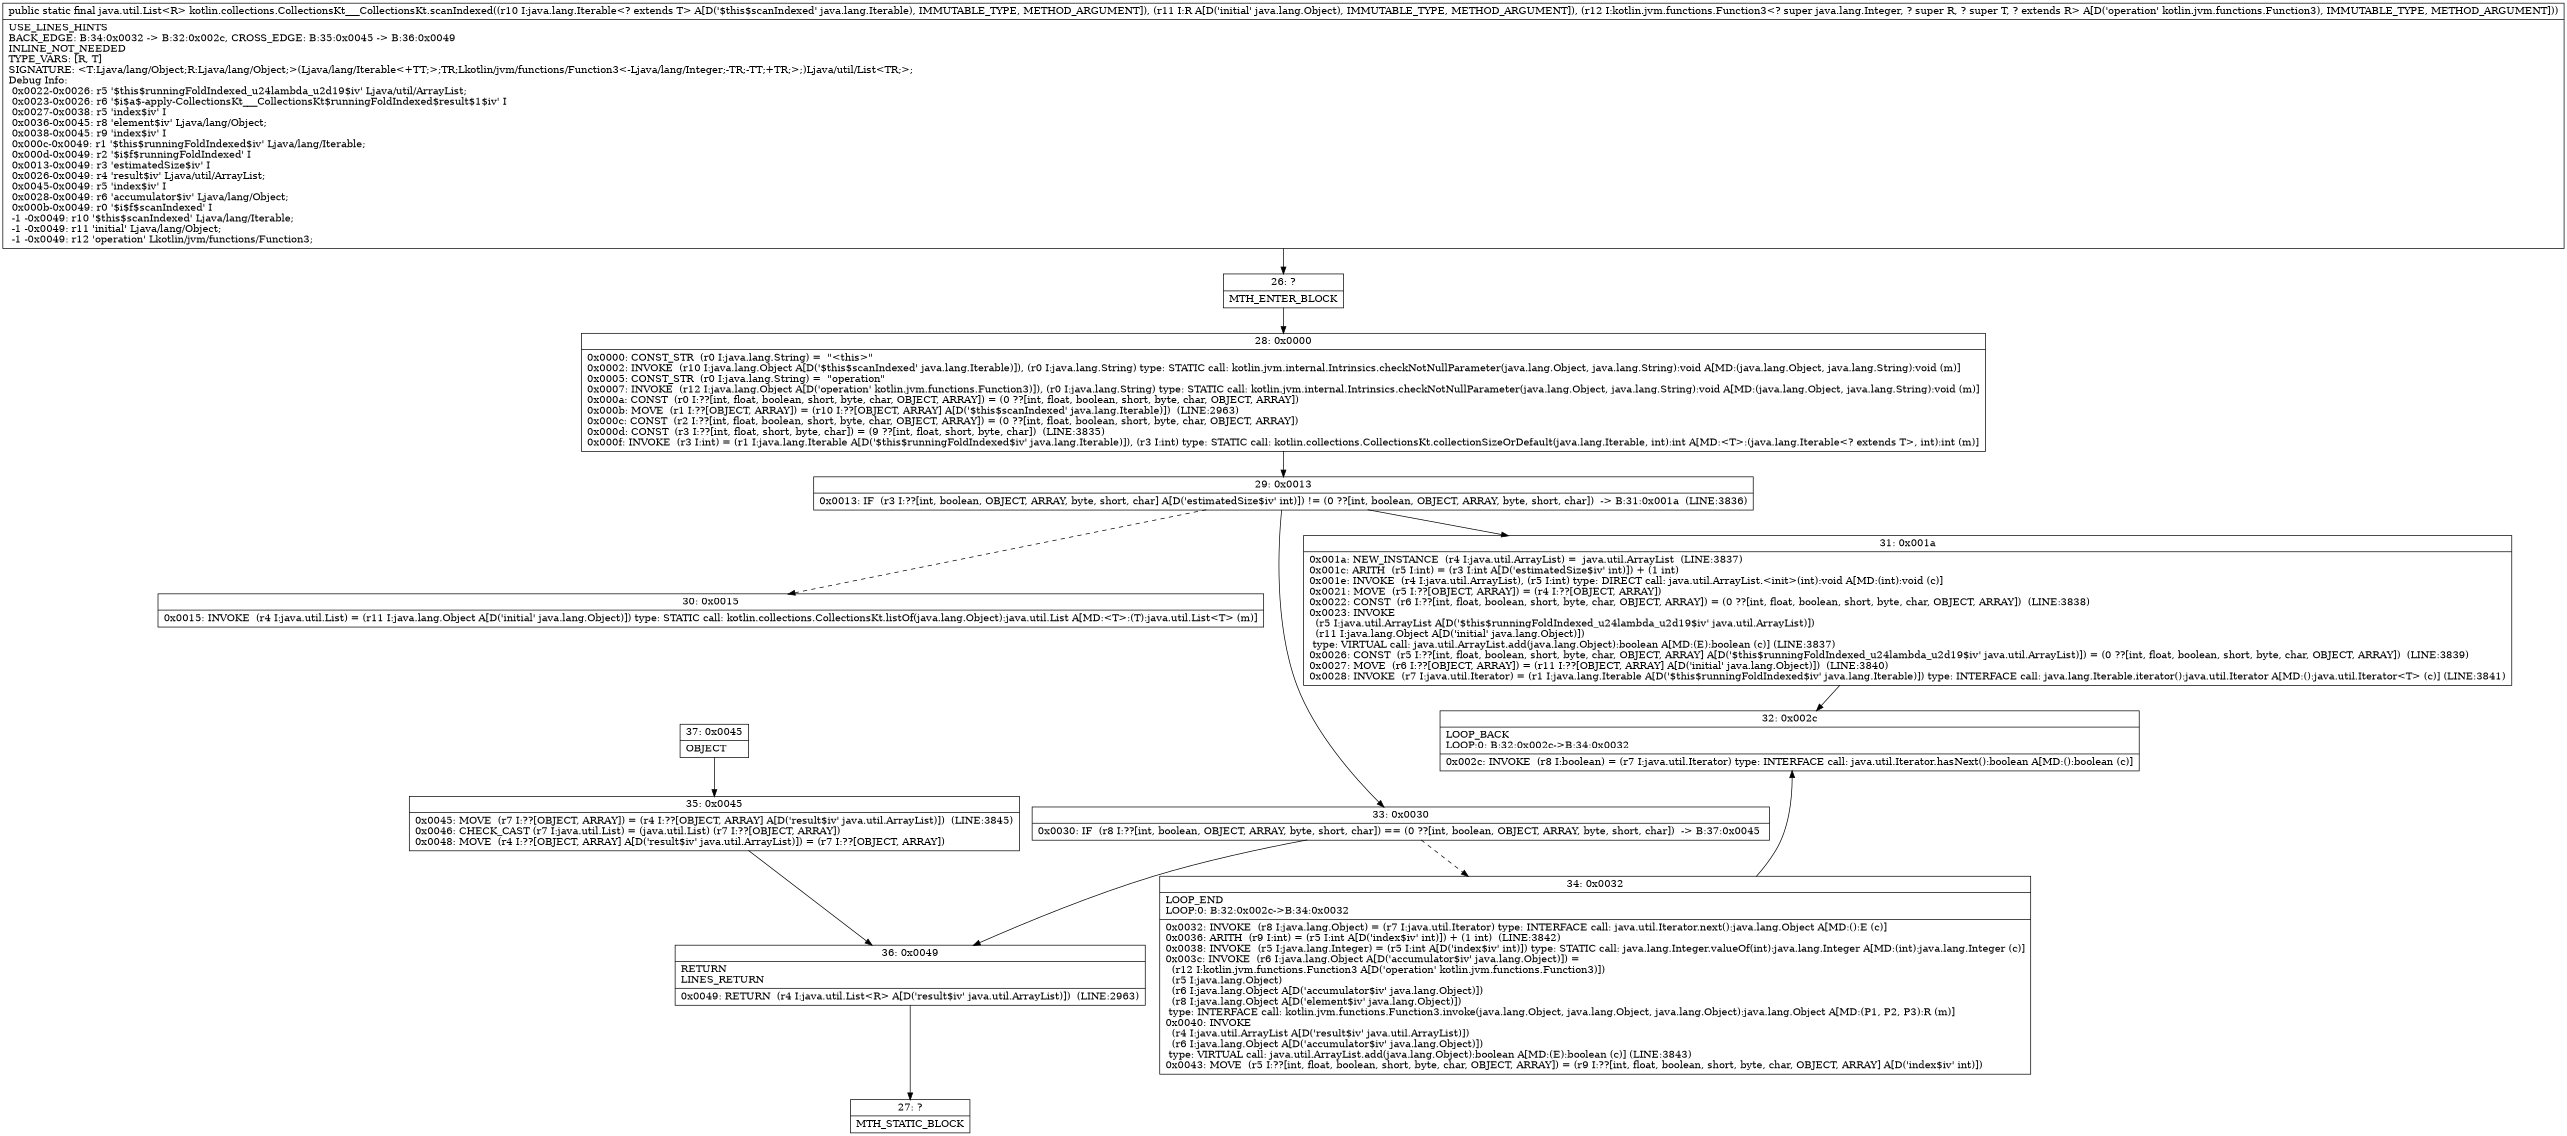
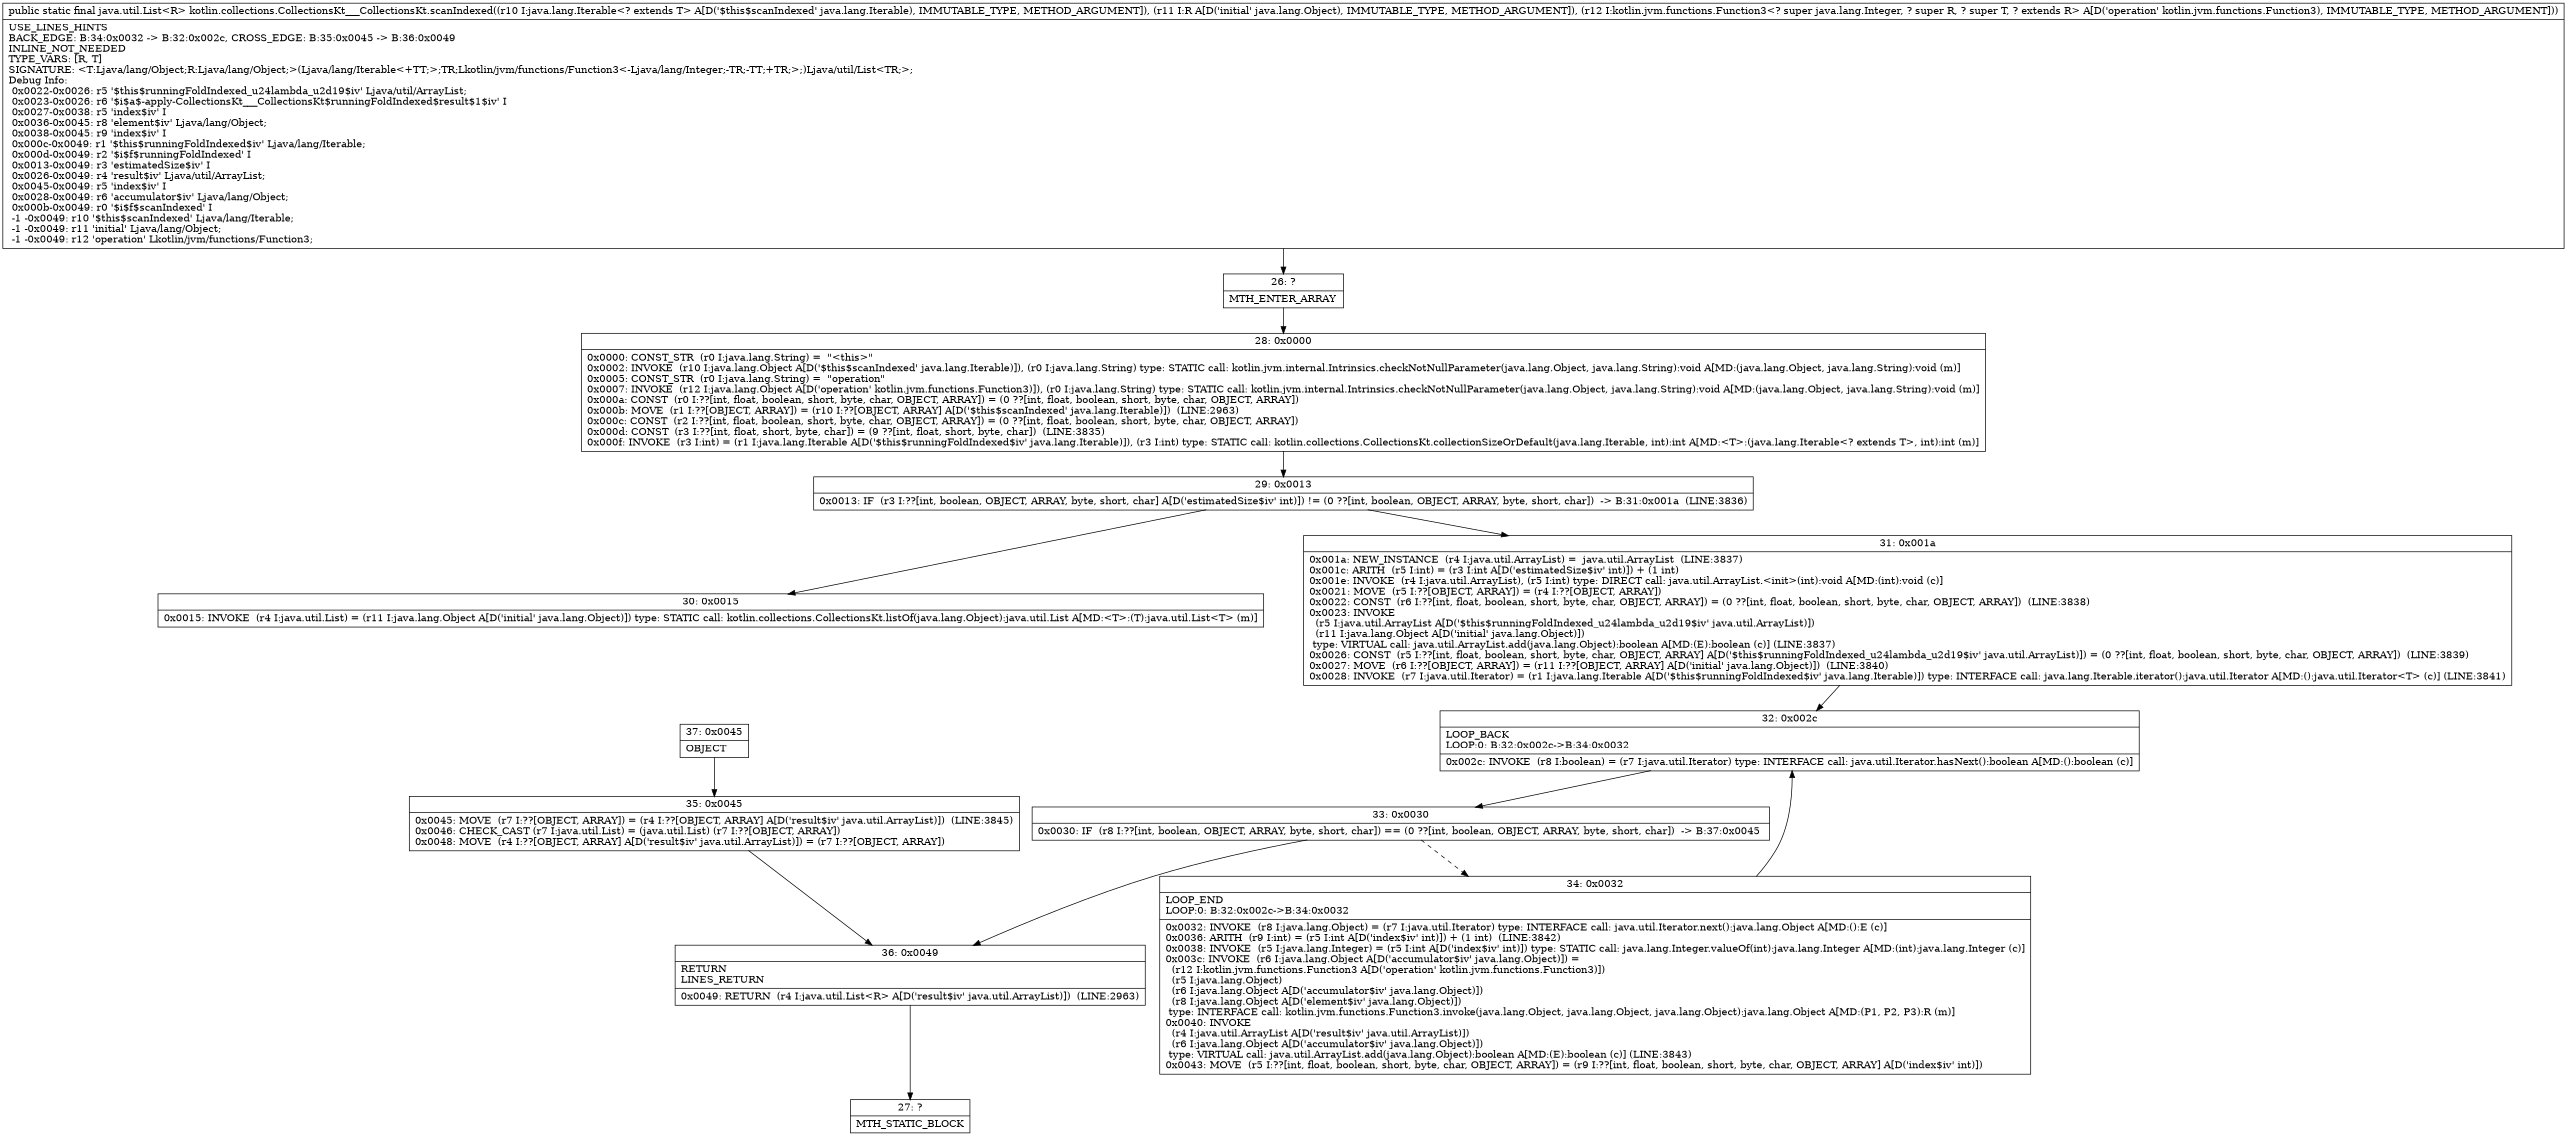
(1283, 299) -> (1282, 299)
(1001, 551) -> (1001, 551)
(1292, 669) -> (1567, 788)
